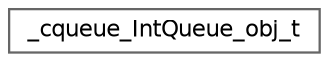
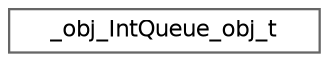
(164, 31) -> (164, 31)
